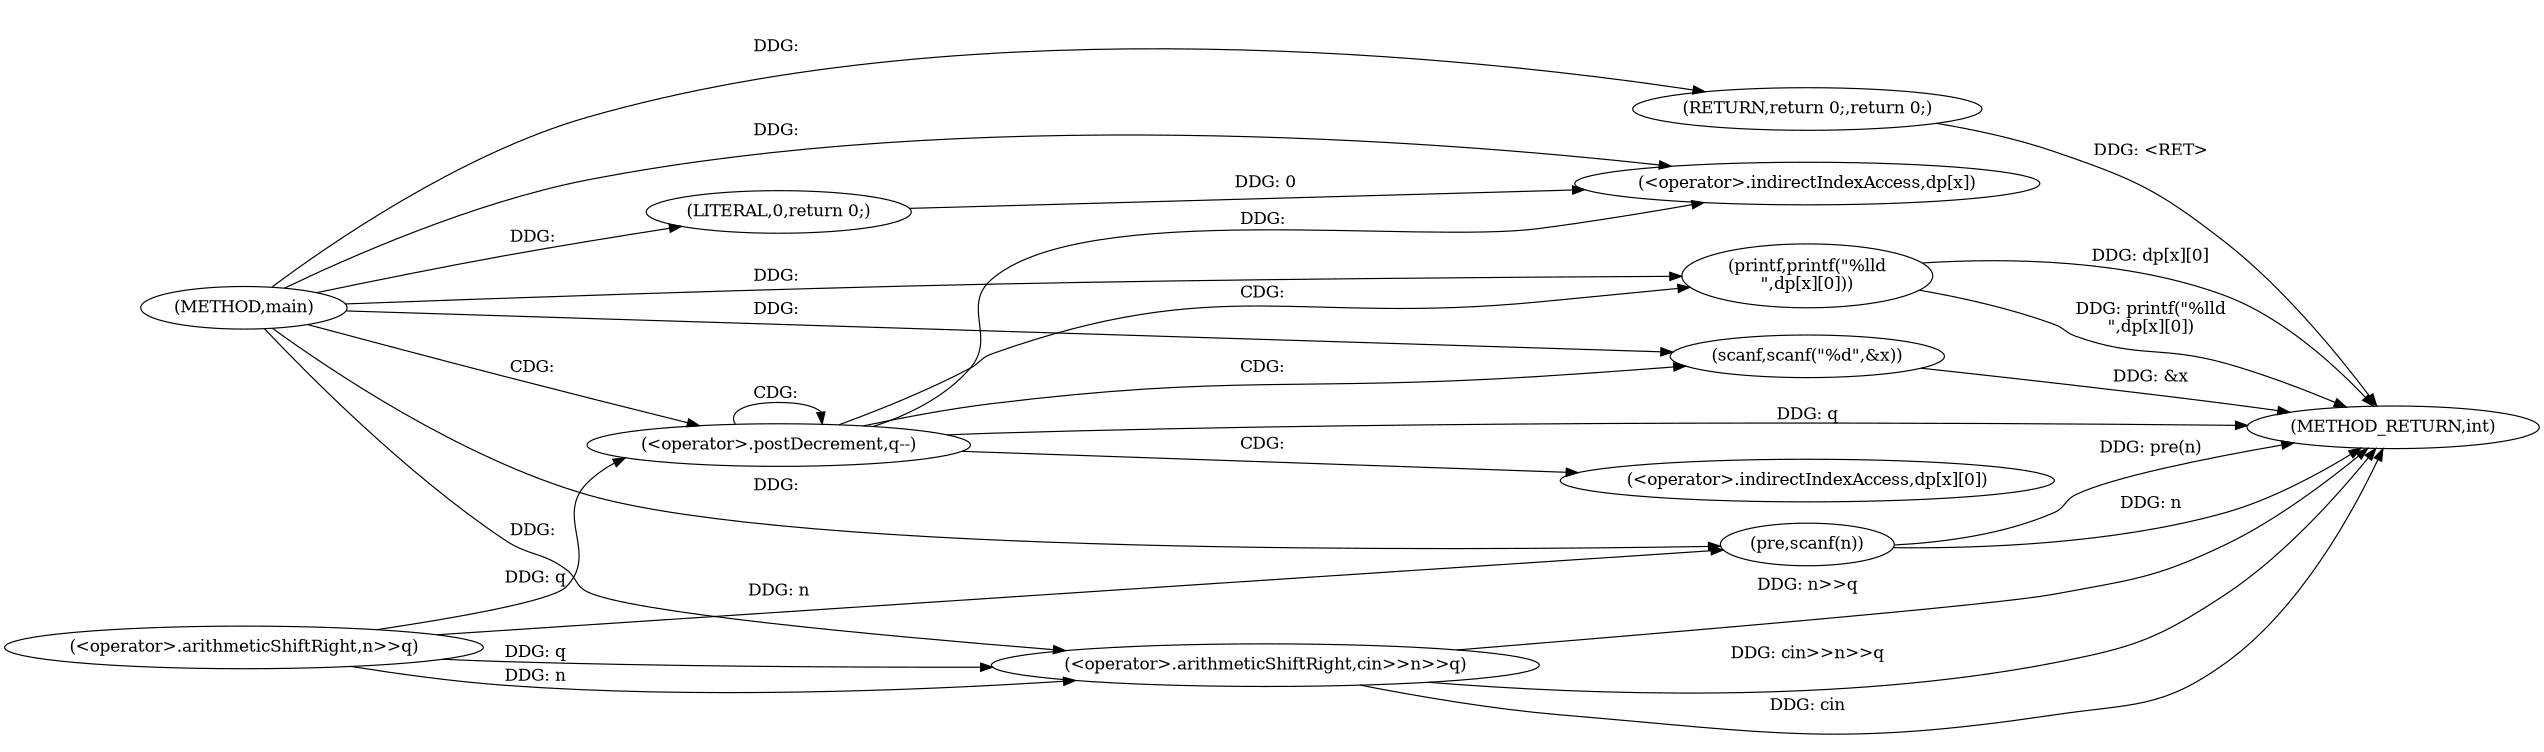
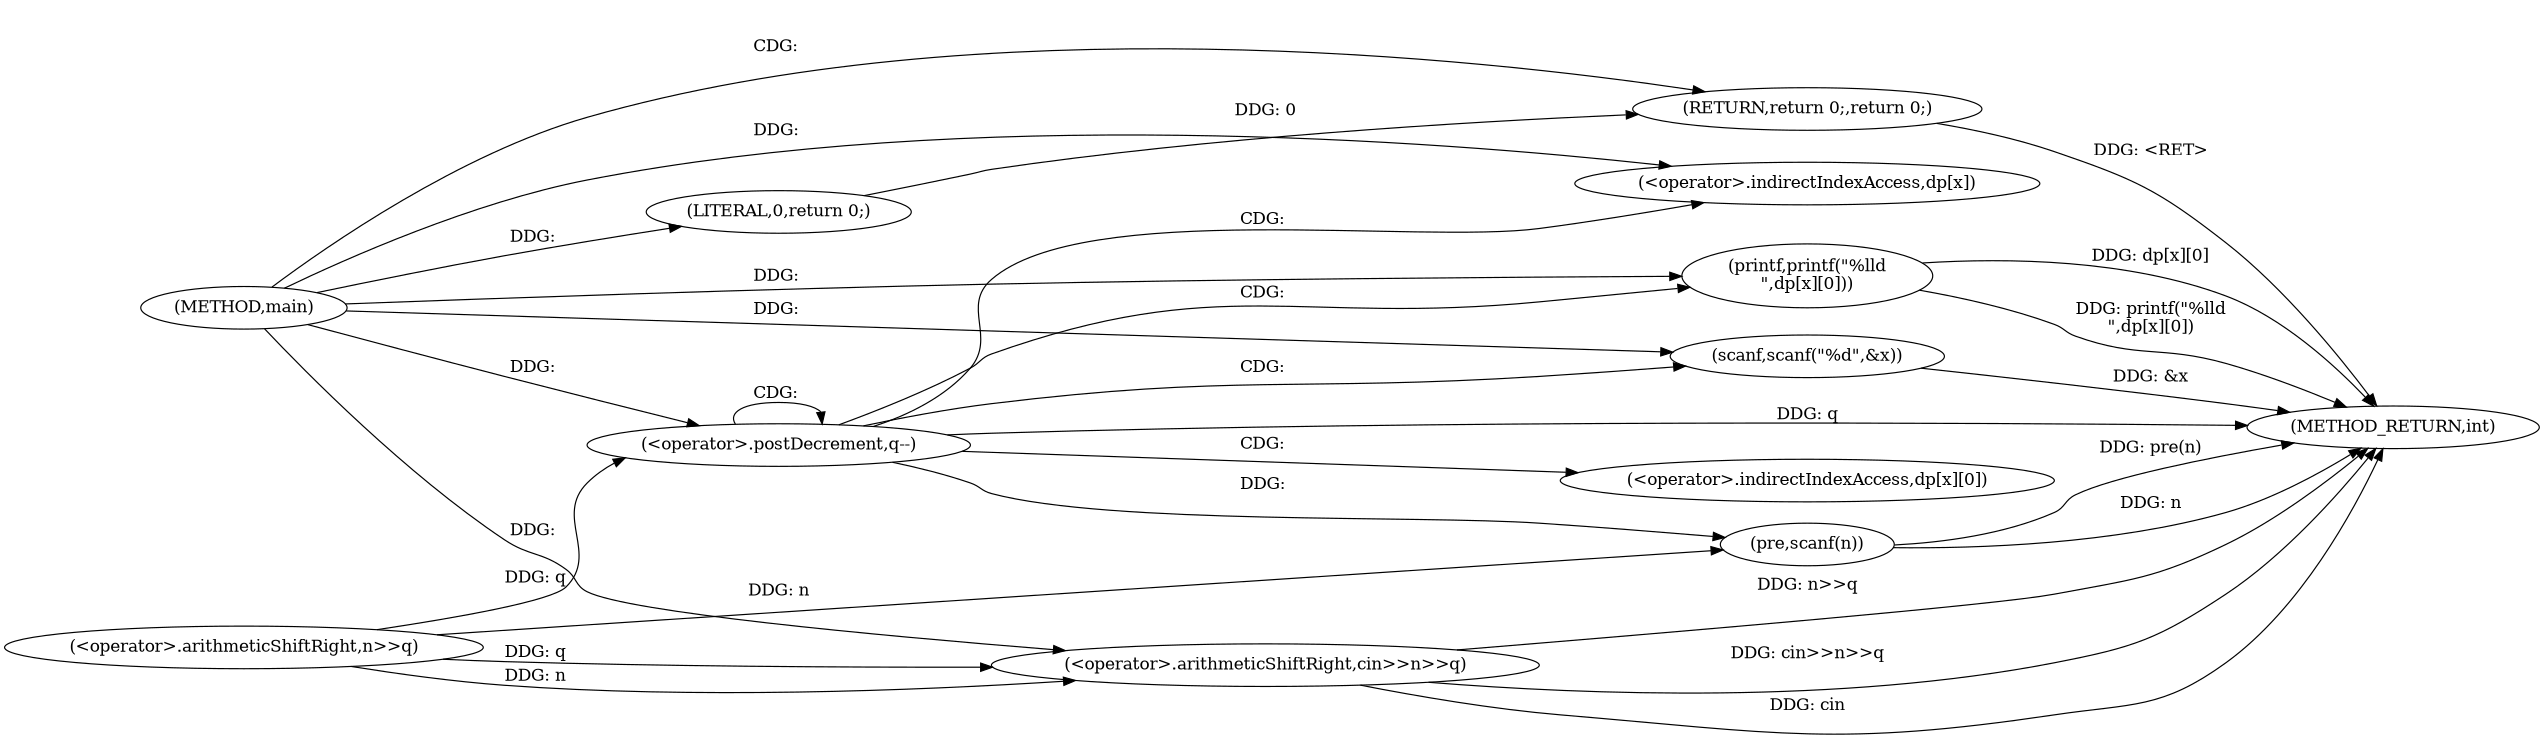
(779, 47) -> (779, 47)
(1241, 199) -> (1205, 144)
(1265, 220) -> (1265, 220)
(535, 368) -> (535, 368)
(968, 539) -> (1300, 518)
